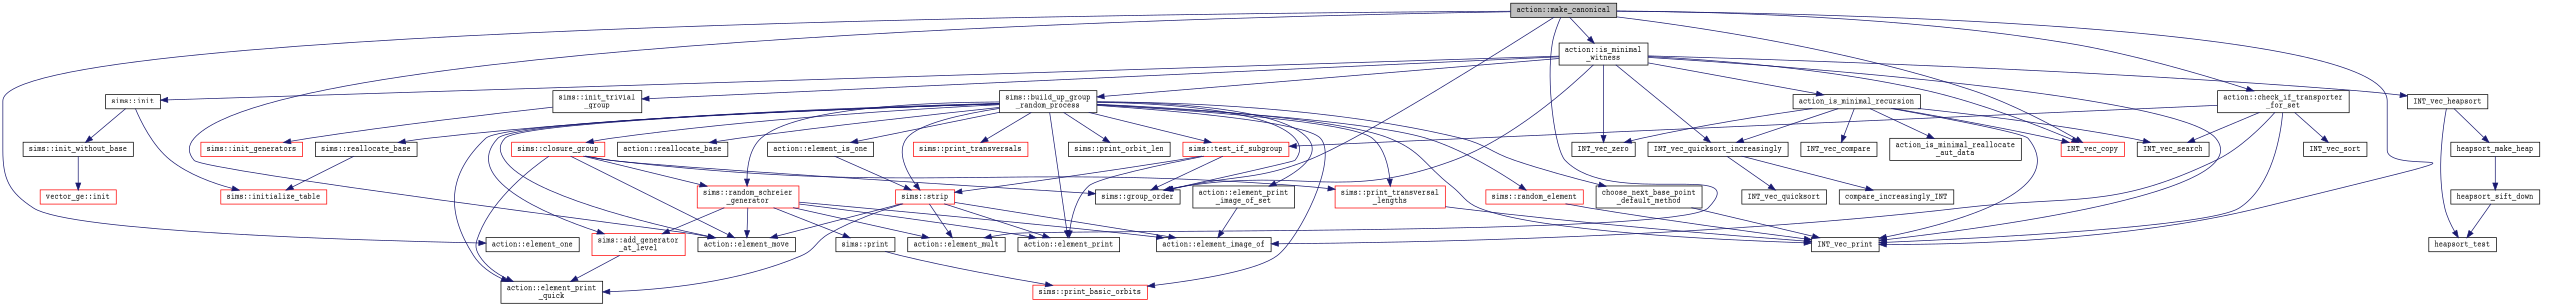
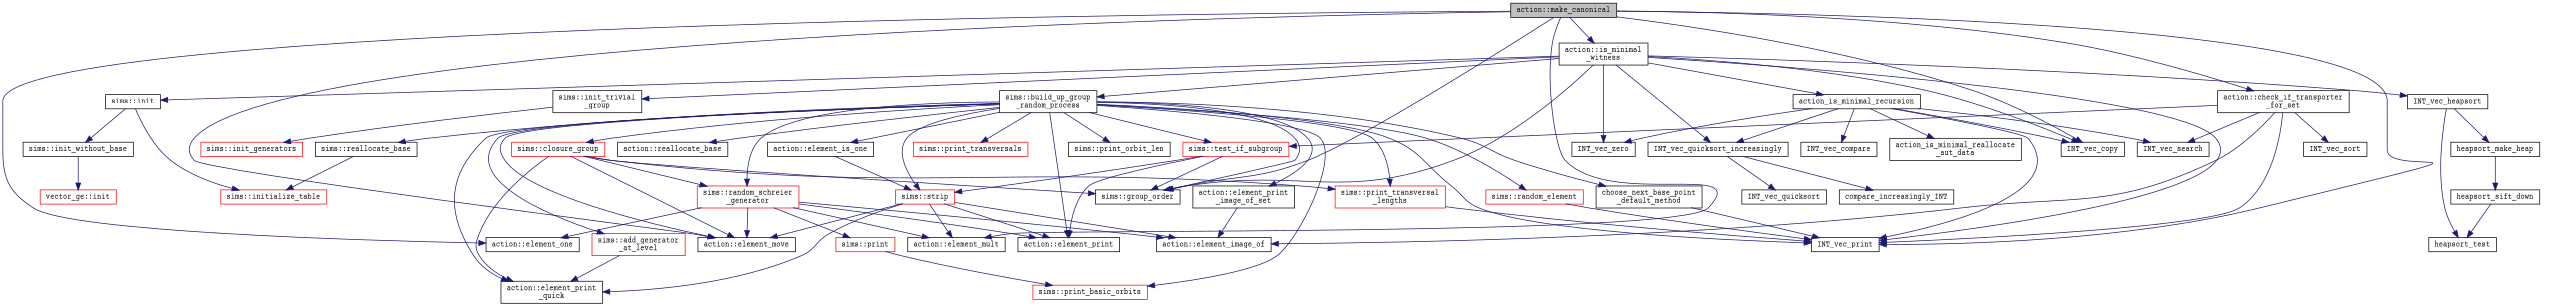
(2093, 149) -> (2093, 149)
(691, 222) -> (651, 218)
(865, 245) -> (865, 245)
